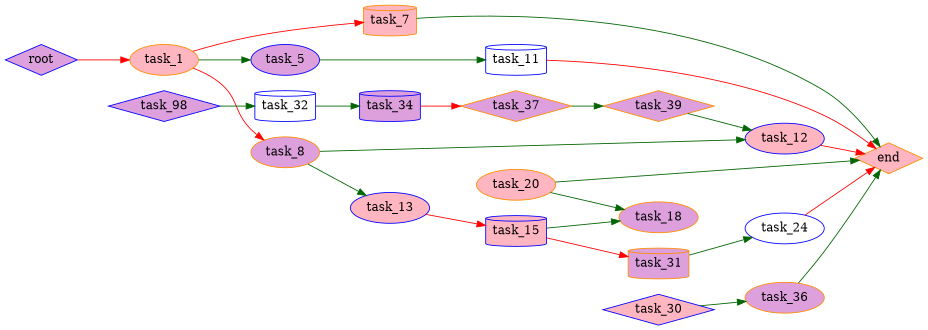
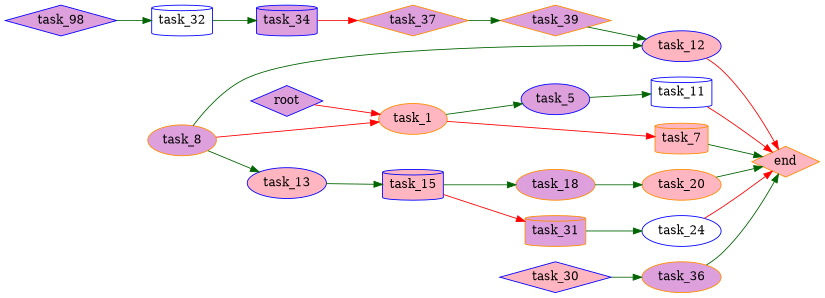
(231, 95) -> (293, 130)
(583, 200) -> (614, 185)
(451, 219) -> (350, 184)
